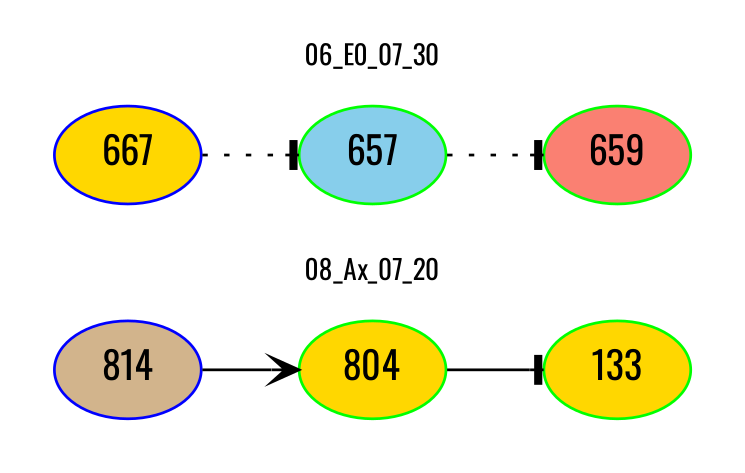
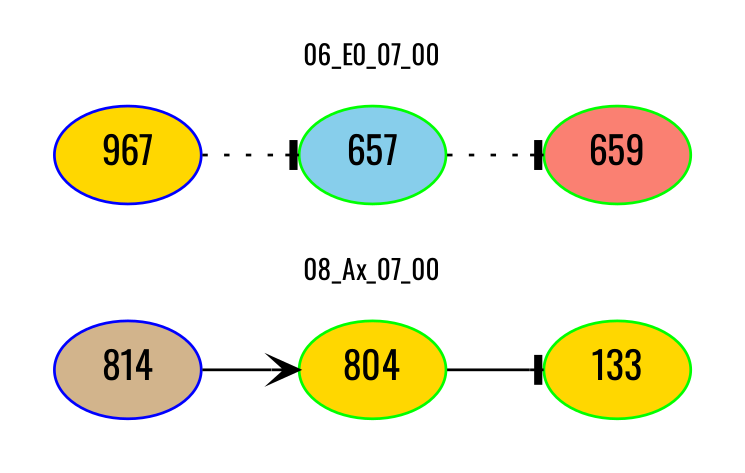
(373, 58) -> (373, 58)
(128, 155) -> (128, 155)
(373, 273) -> (373, 273)
